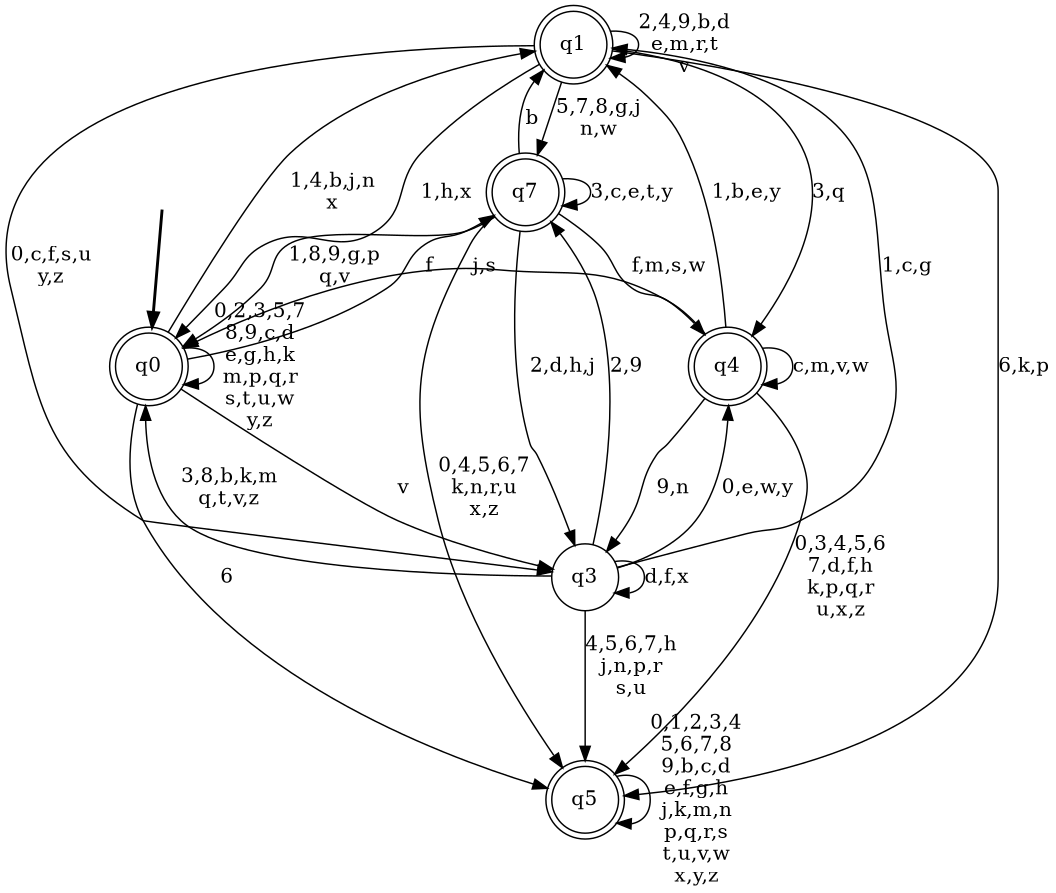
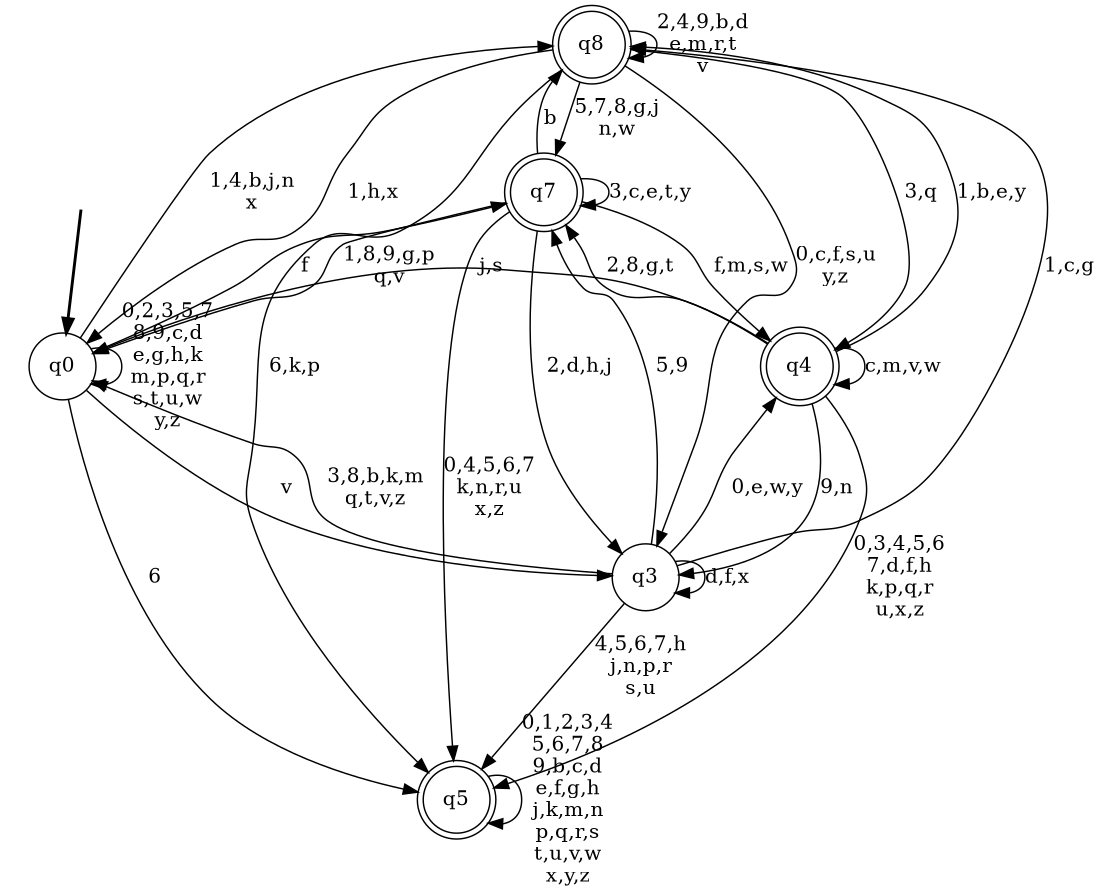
(574, 45) -> (592, 45)
none -> (644, 297)
(149, 366) -> (63, 366)
(627, 366) -> (673, 366)
